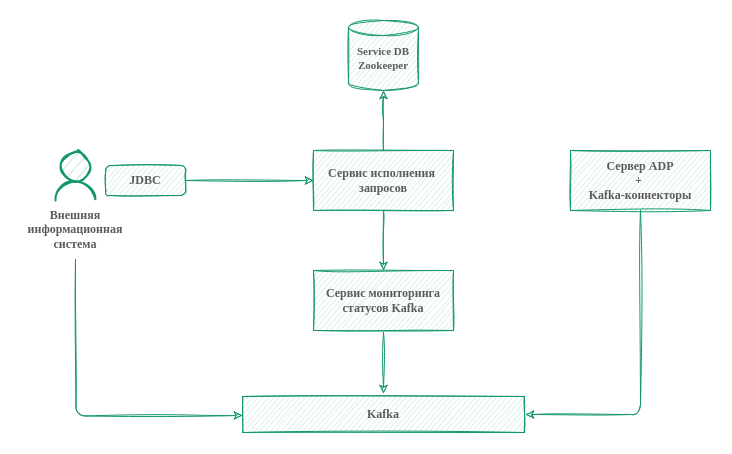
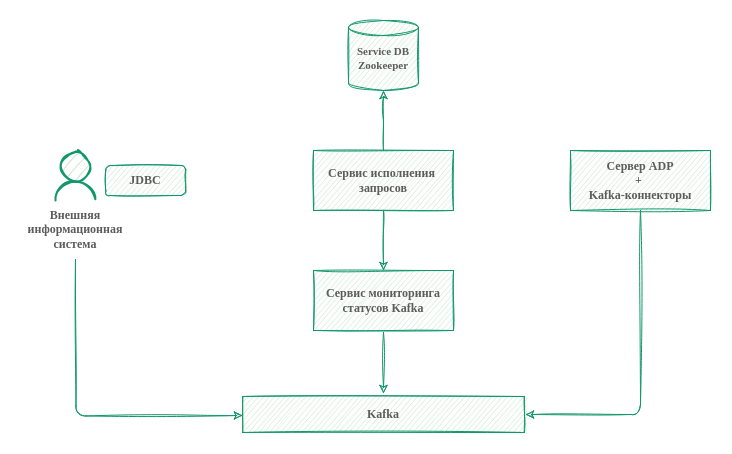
(247, 181) -> none
